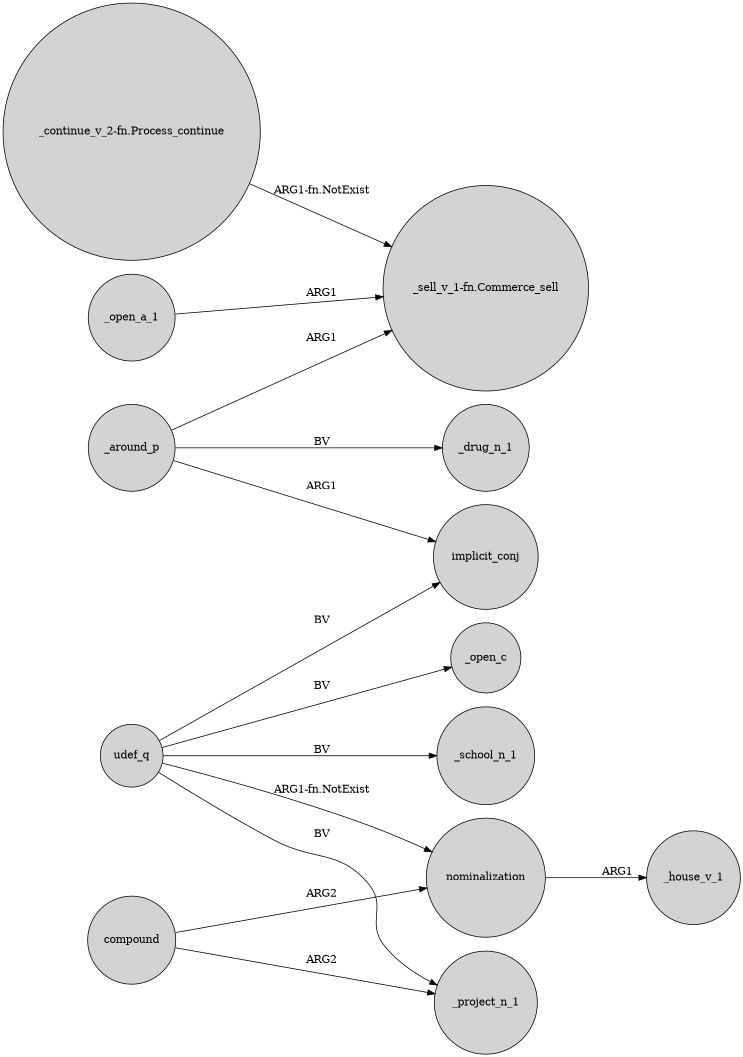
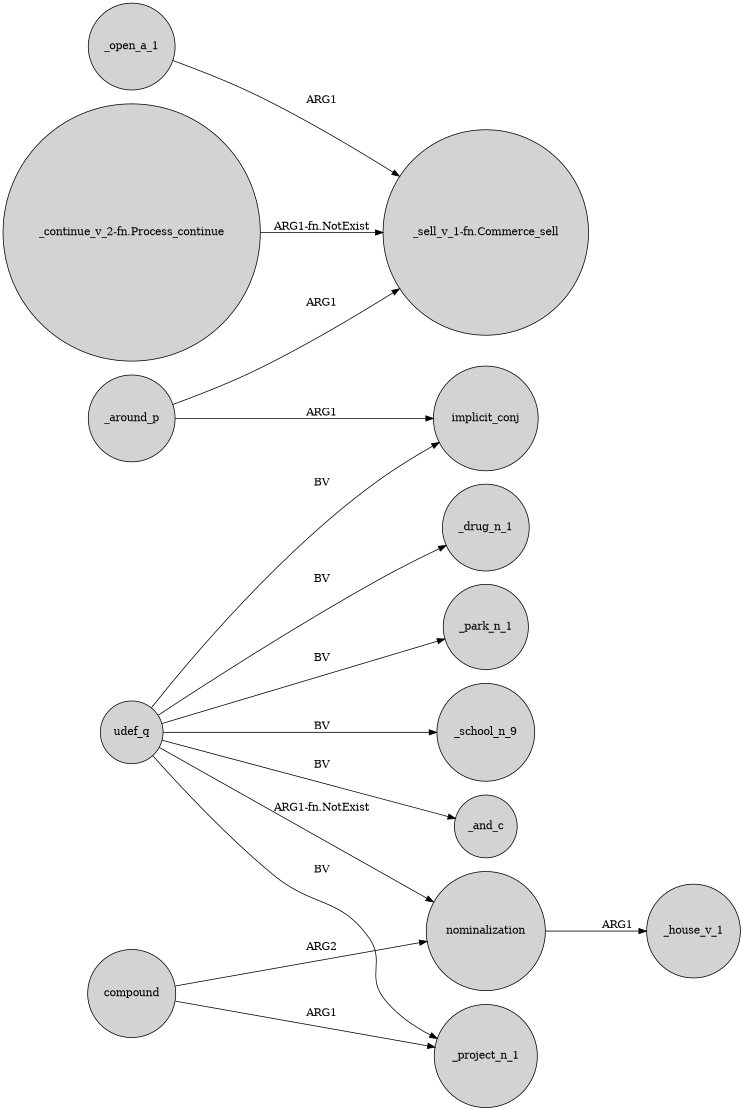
(305, 448) -> (296, 628)
none -> (486, 627)
(486, 658) -> (486, 826)
(486, 756) -> (486, 732)
(322, 960) -> (322, 1014)
